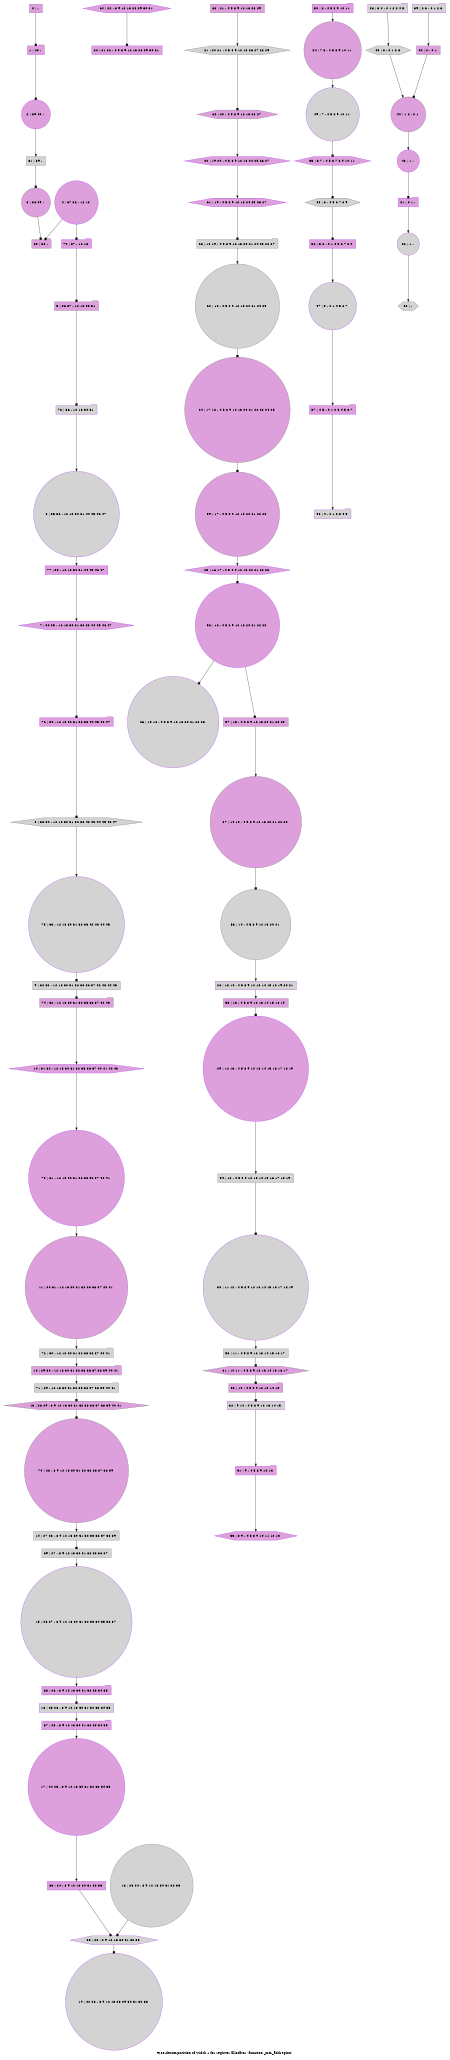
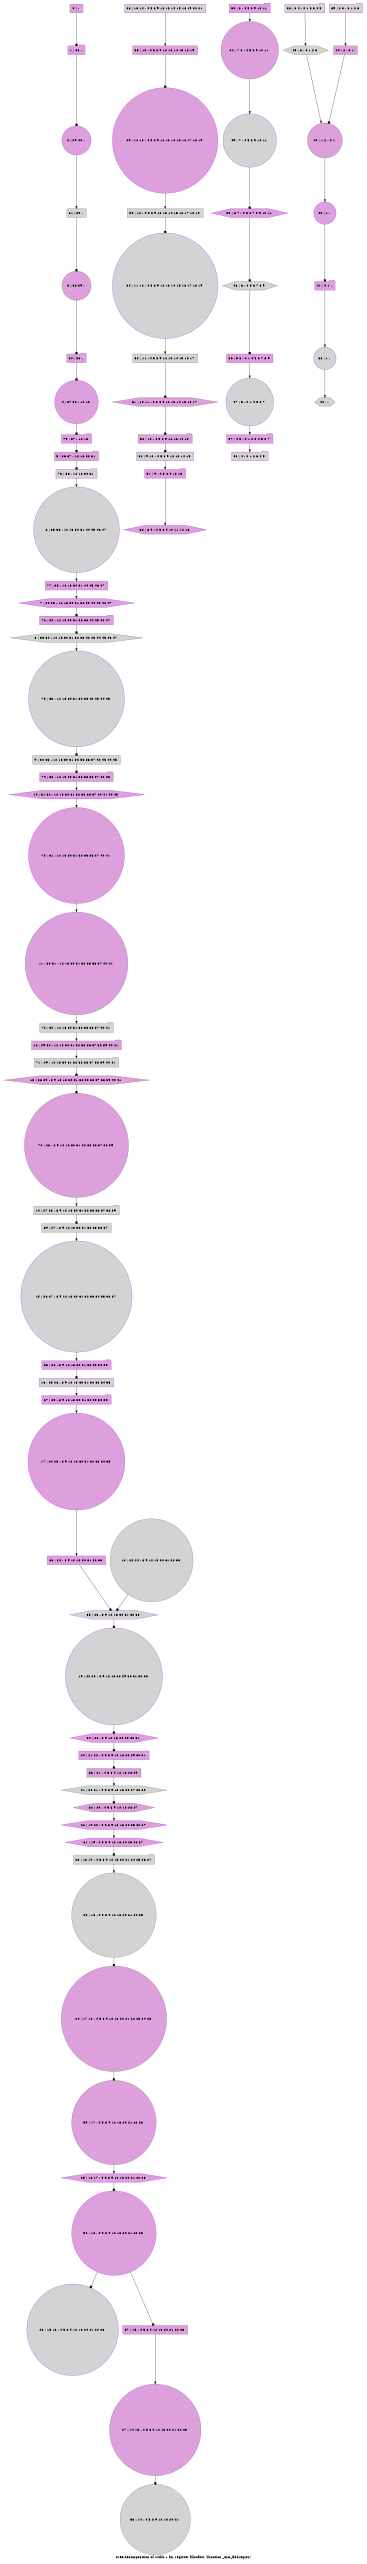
(55, 228) -> (76, 370)
(256, 969) -> none
none -> (114, 1728)
none -> (114, 1763)
